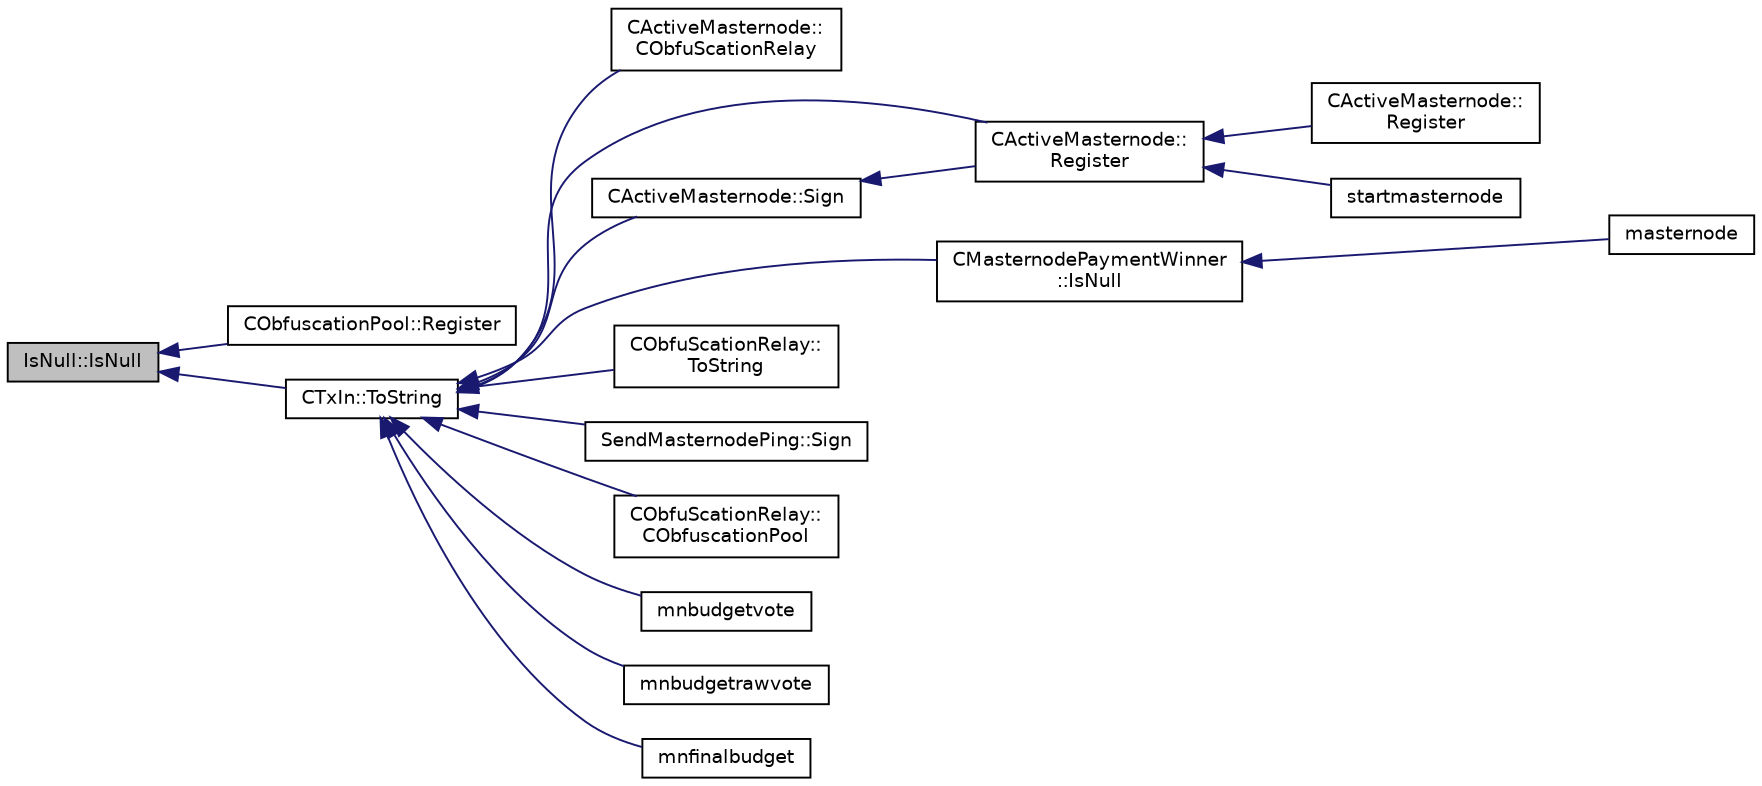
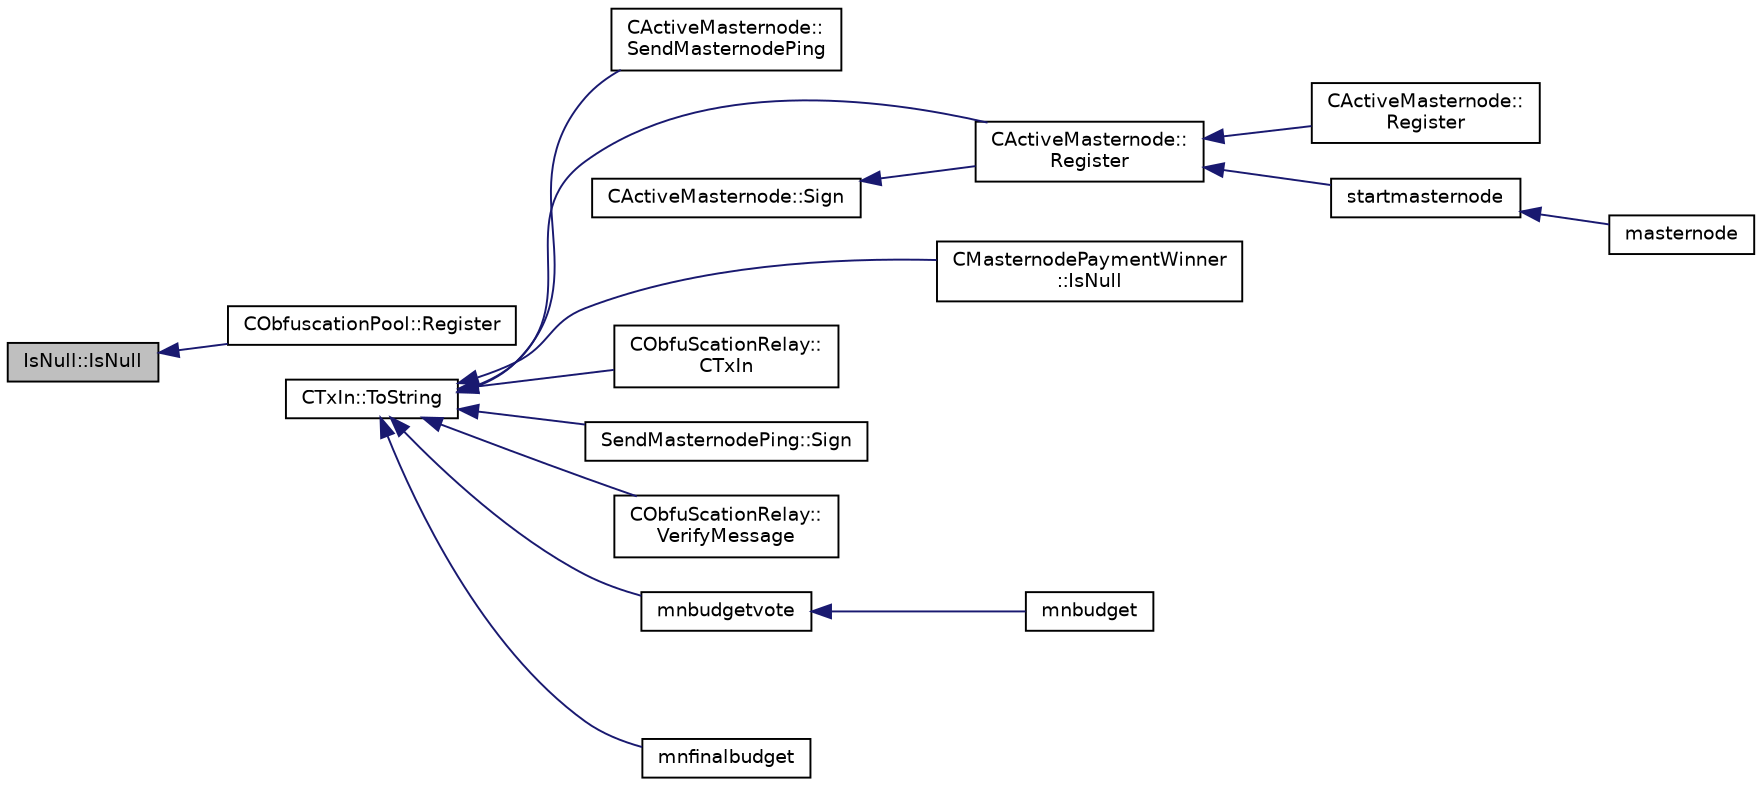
(726, 40) -> (726, 40)
(1435, 250) -> (1575, 219)
(568, 263) -> none
(726, 356) -> (726, 356)
(232, 381) -> none
(726, 526) -> (726, 526)
none -> (1090, 611)
(726, 685) -> none
